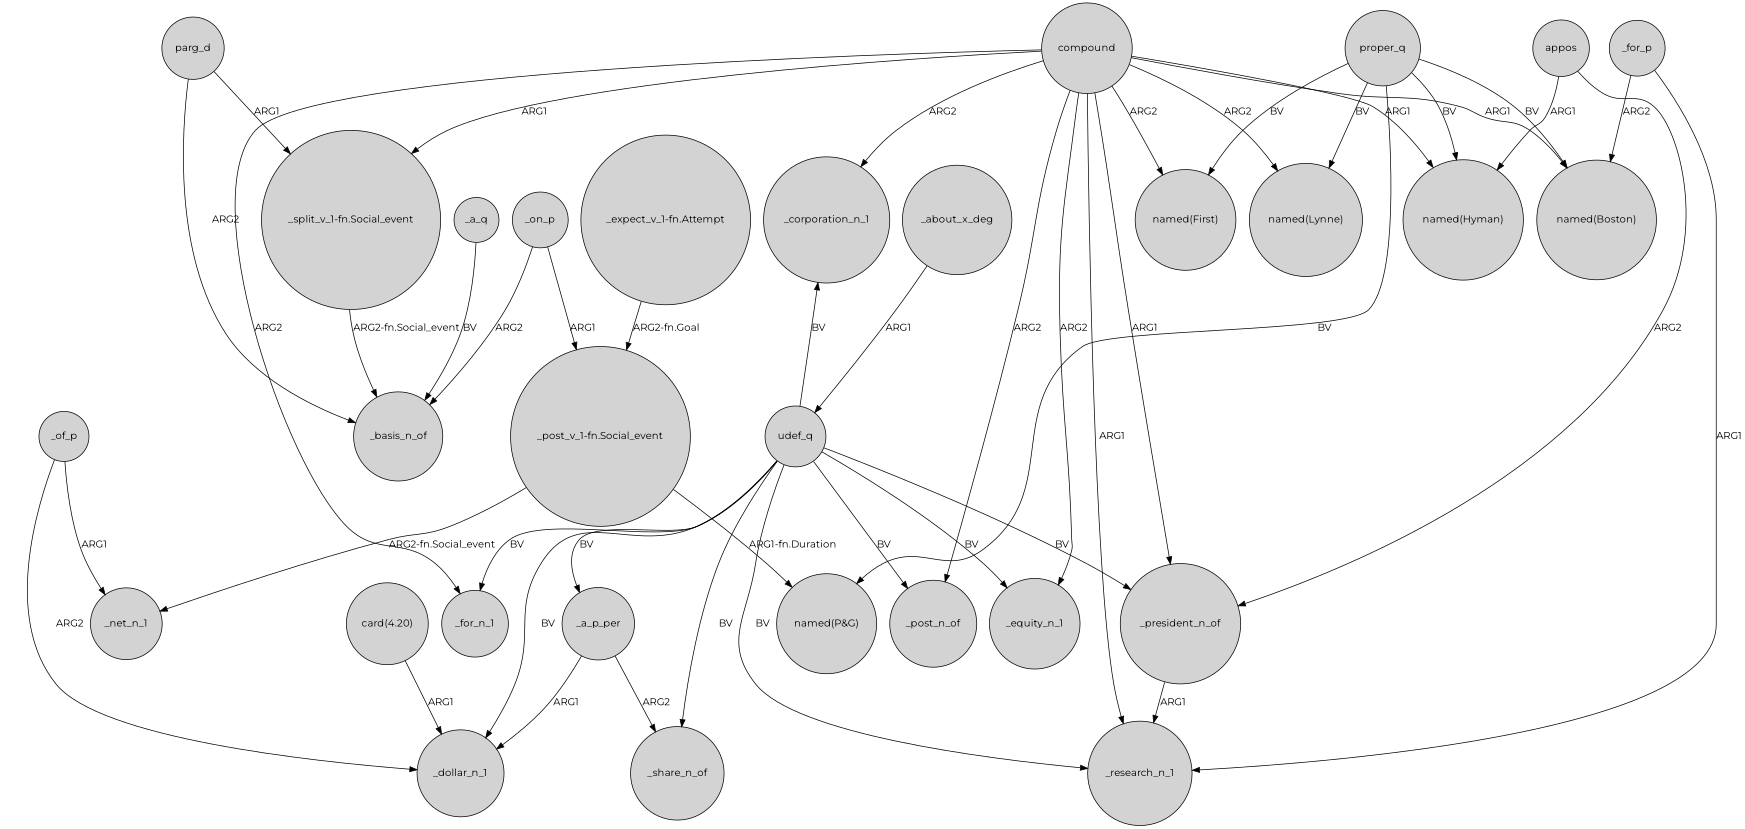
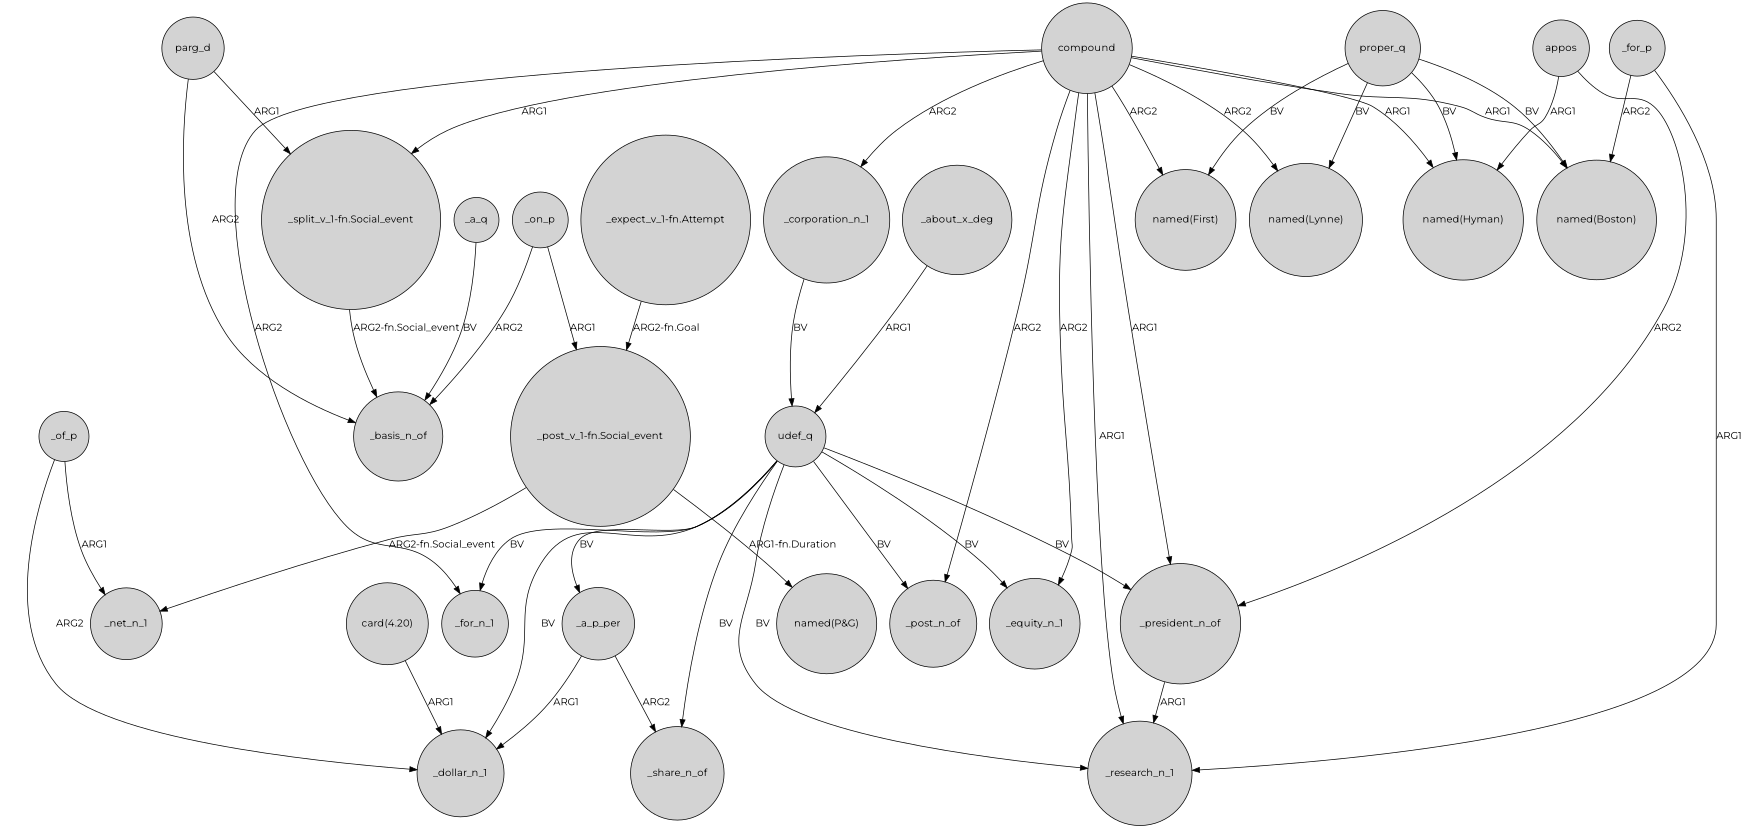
(1158, 334) -> none
(809, 348) -> (791, 338)
